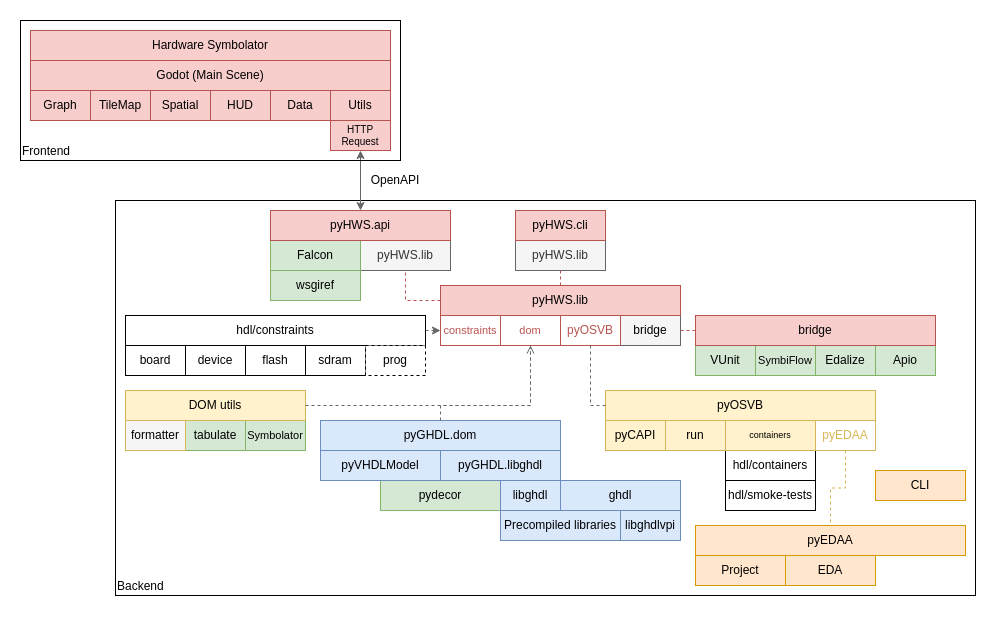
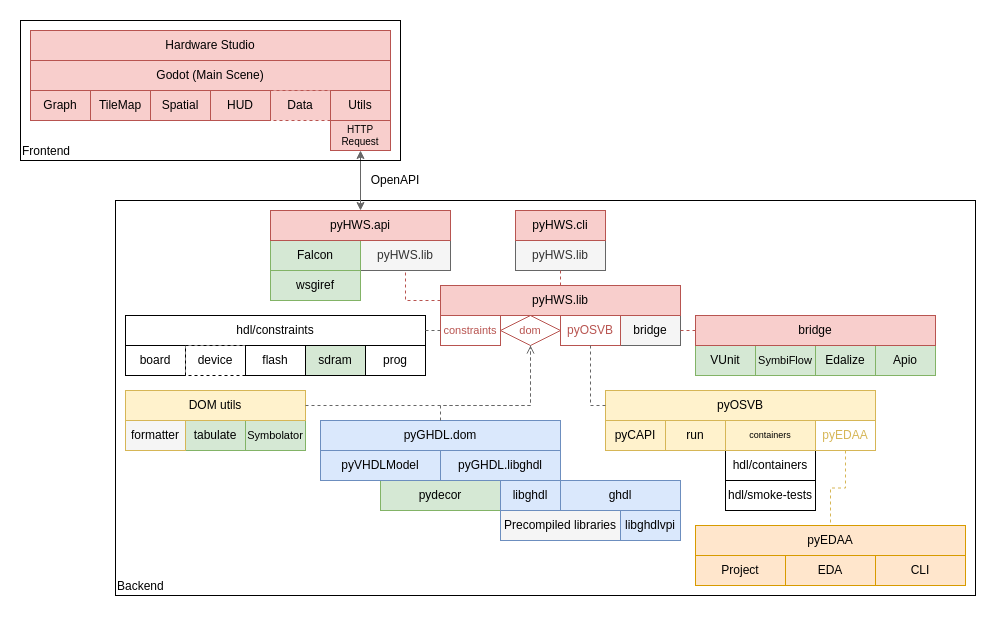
(211, 46) -> (211, 46)
(301, 106) -> (301, 106)
(432, 331) -> (435, 331)
(531, 331) -> (531, 331)
(216, 361) -> (216, 361)
(336, 361) -> (336, 361)
(396, 361) -> (396, 361)
(921, 486) -> (921, 571)
(561, 526) -> (561, 526)
